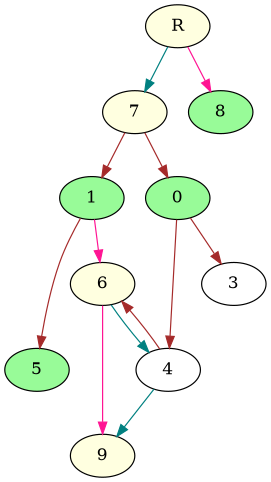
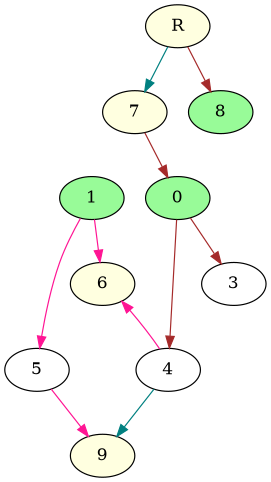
(196, 64) -> (196, 64)
(116, 150) -> none
(55, 276) -> (55, 276)
(125, 324) -> none
(145, 329) -> (145, 329)
(103, 364) -> (66, 408)
(37, 370) -> (37, 370)
